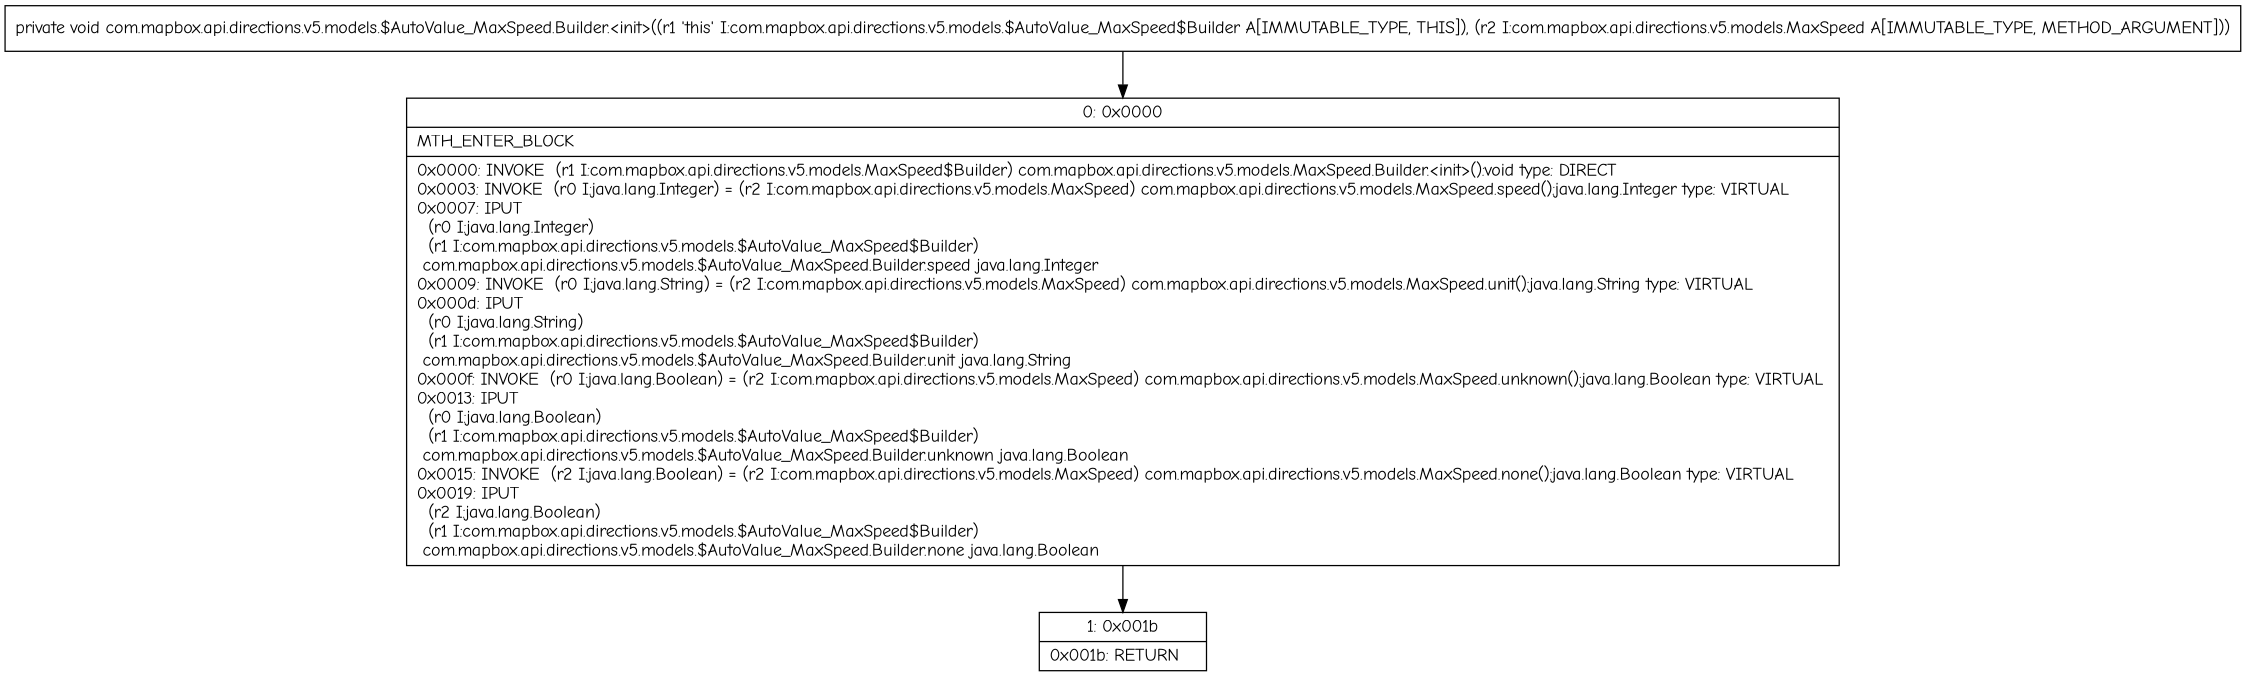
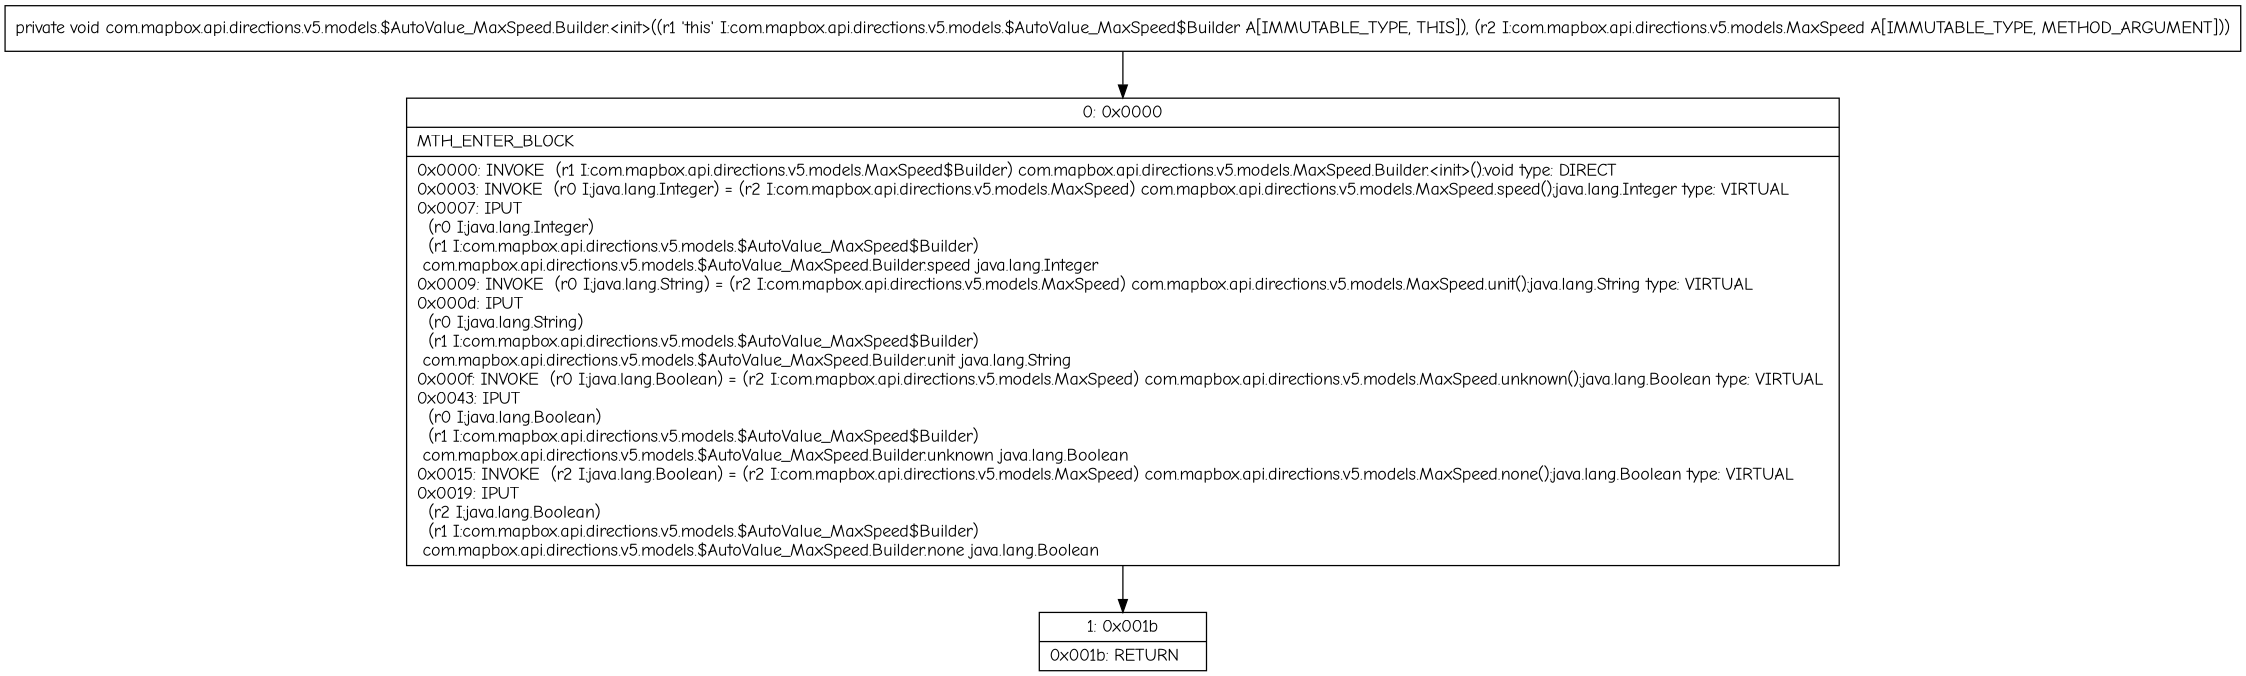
(474, 398) -> (474, 398)
